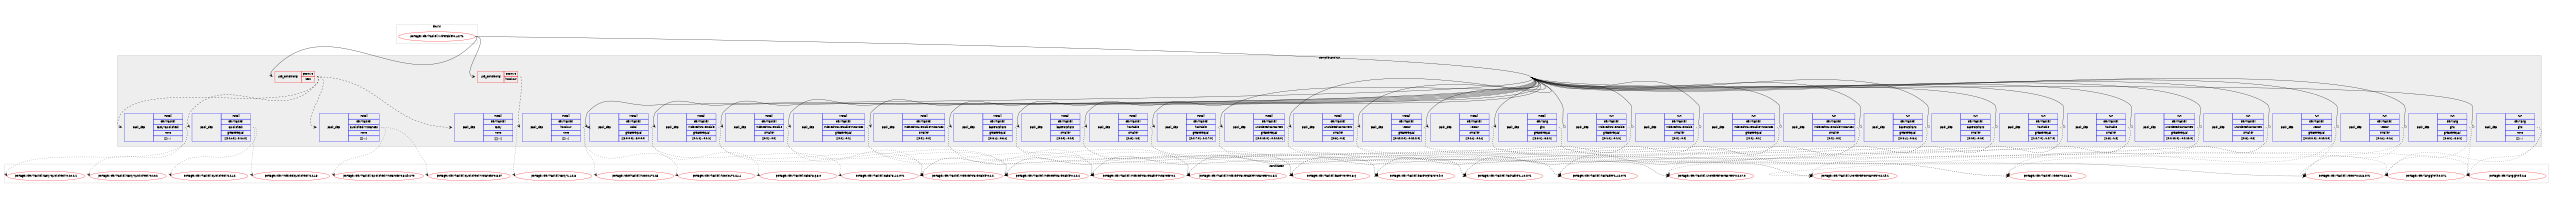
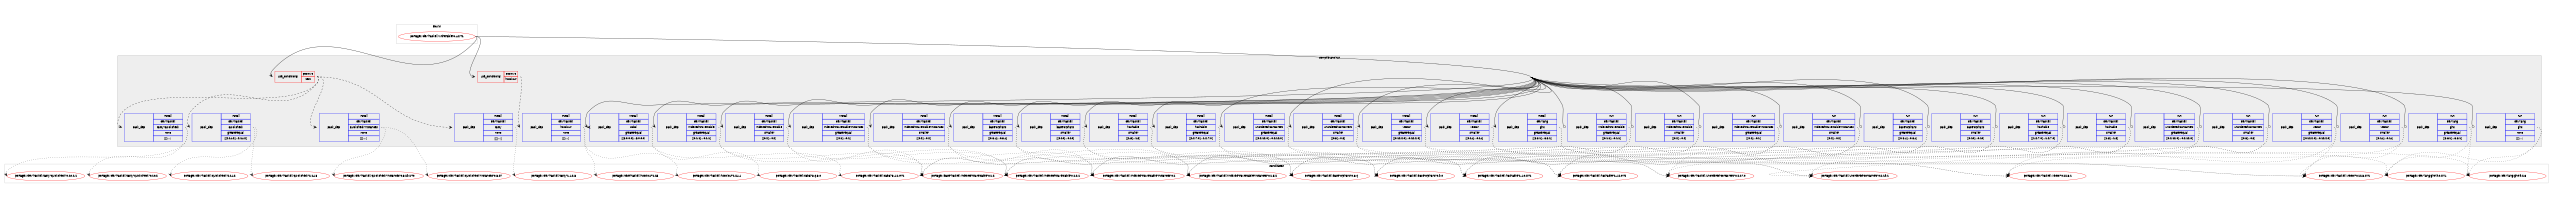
(291, 176) -> (291, 176)
(963, 176) -> (963, 176)
(1331, 176) -> (1331, 176)
